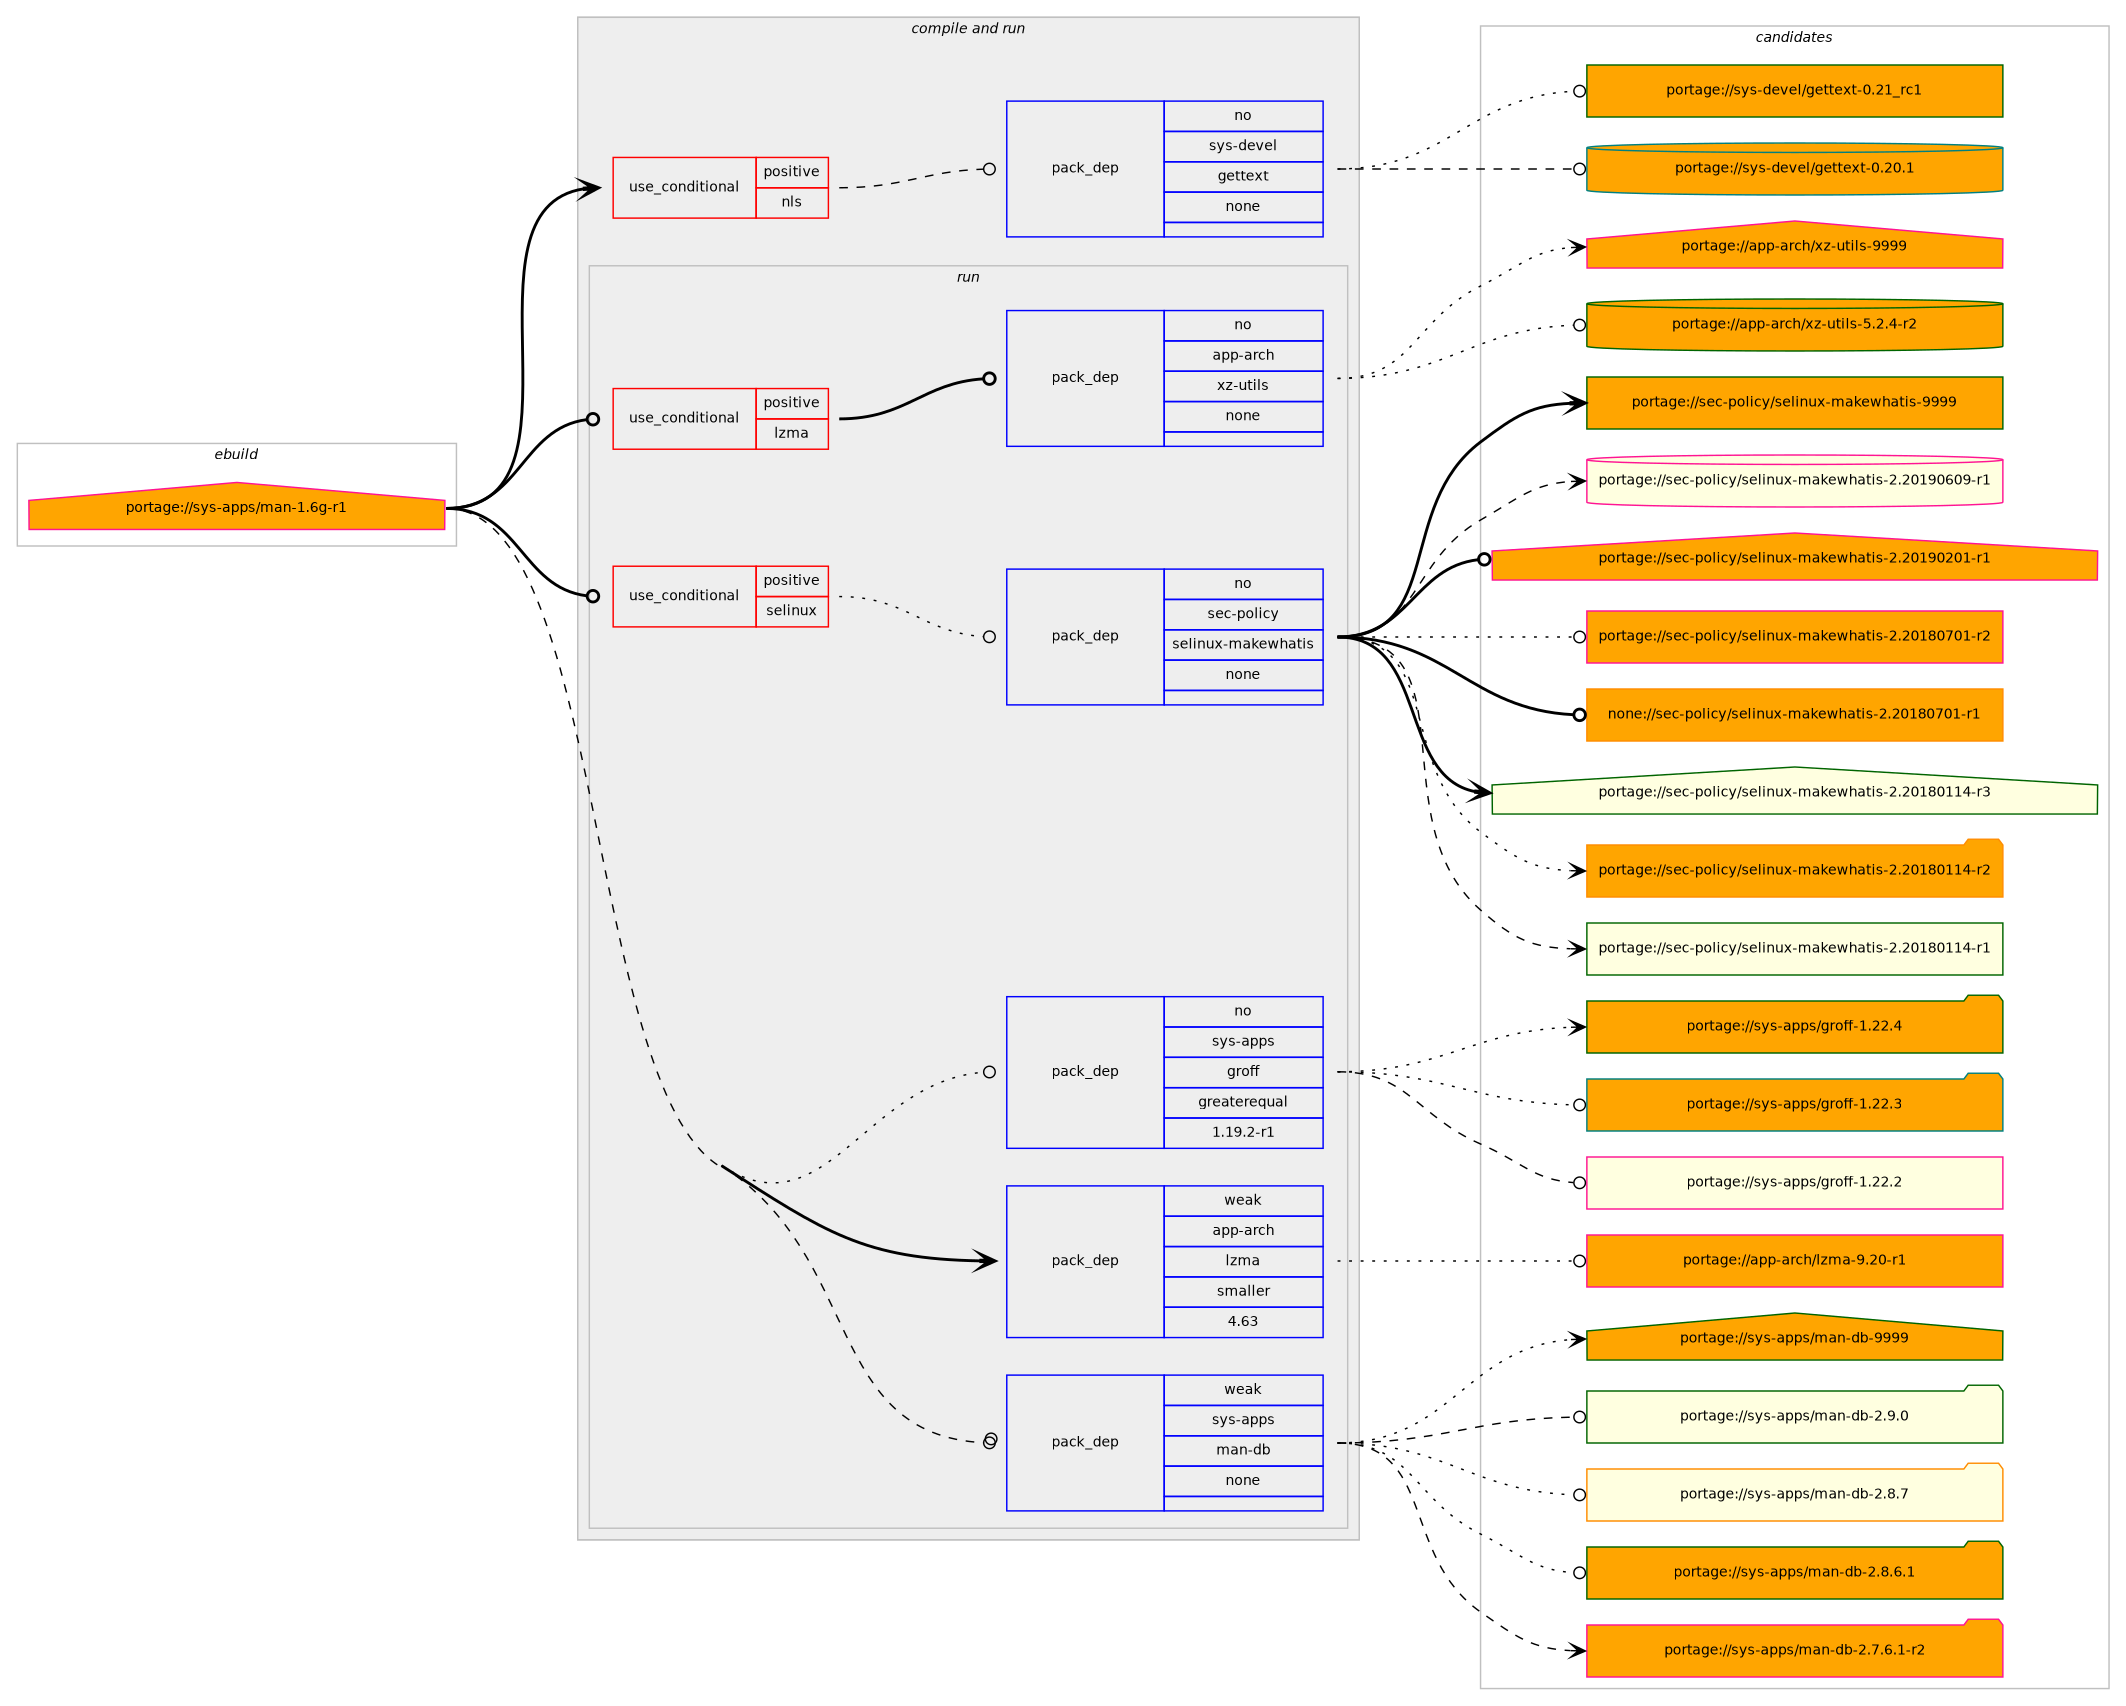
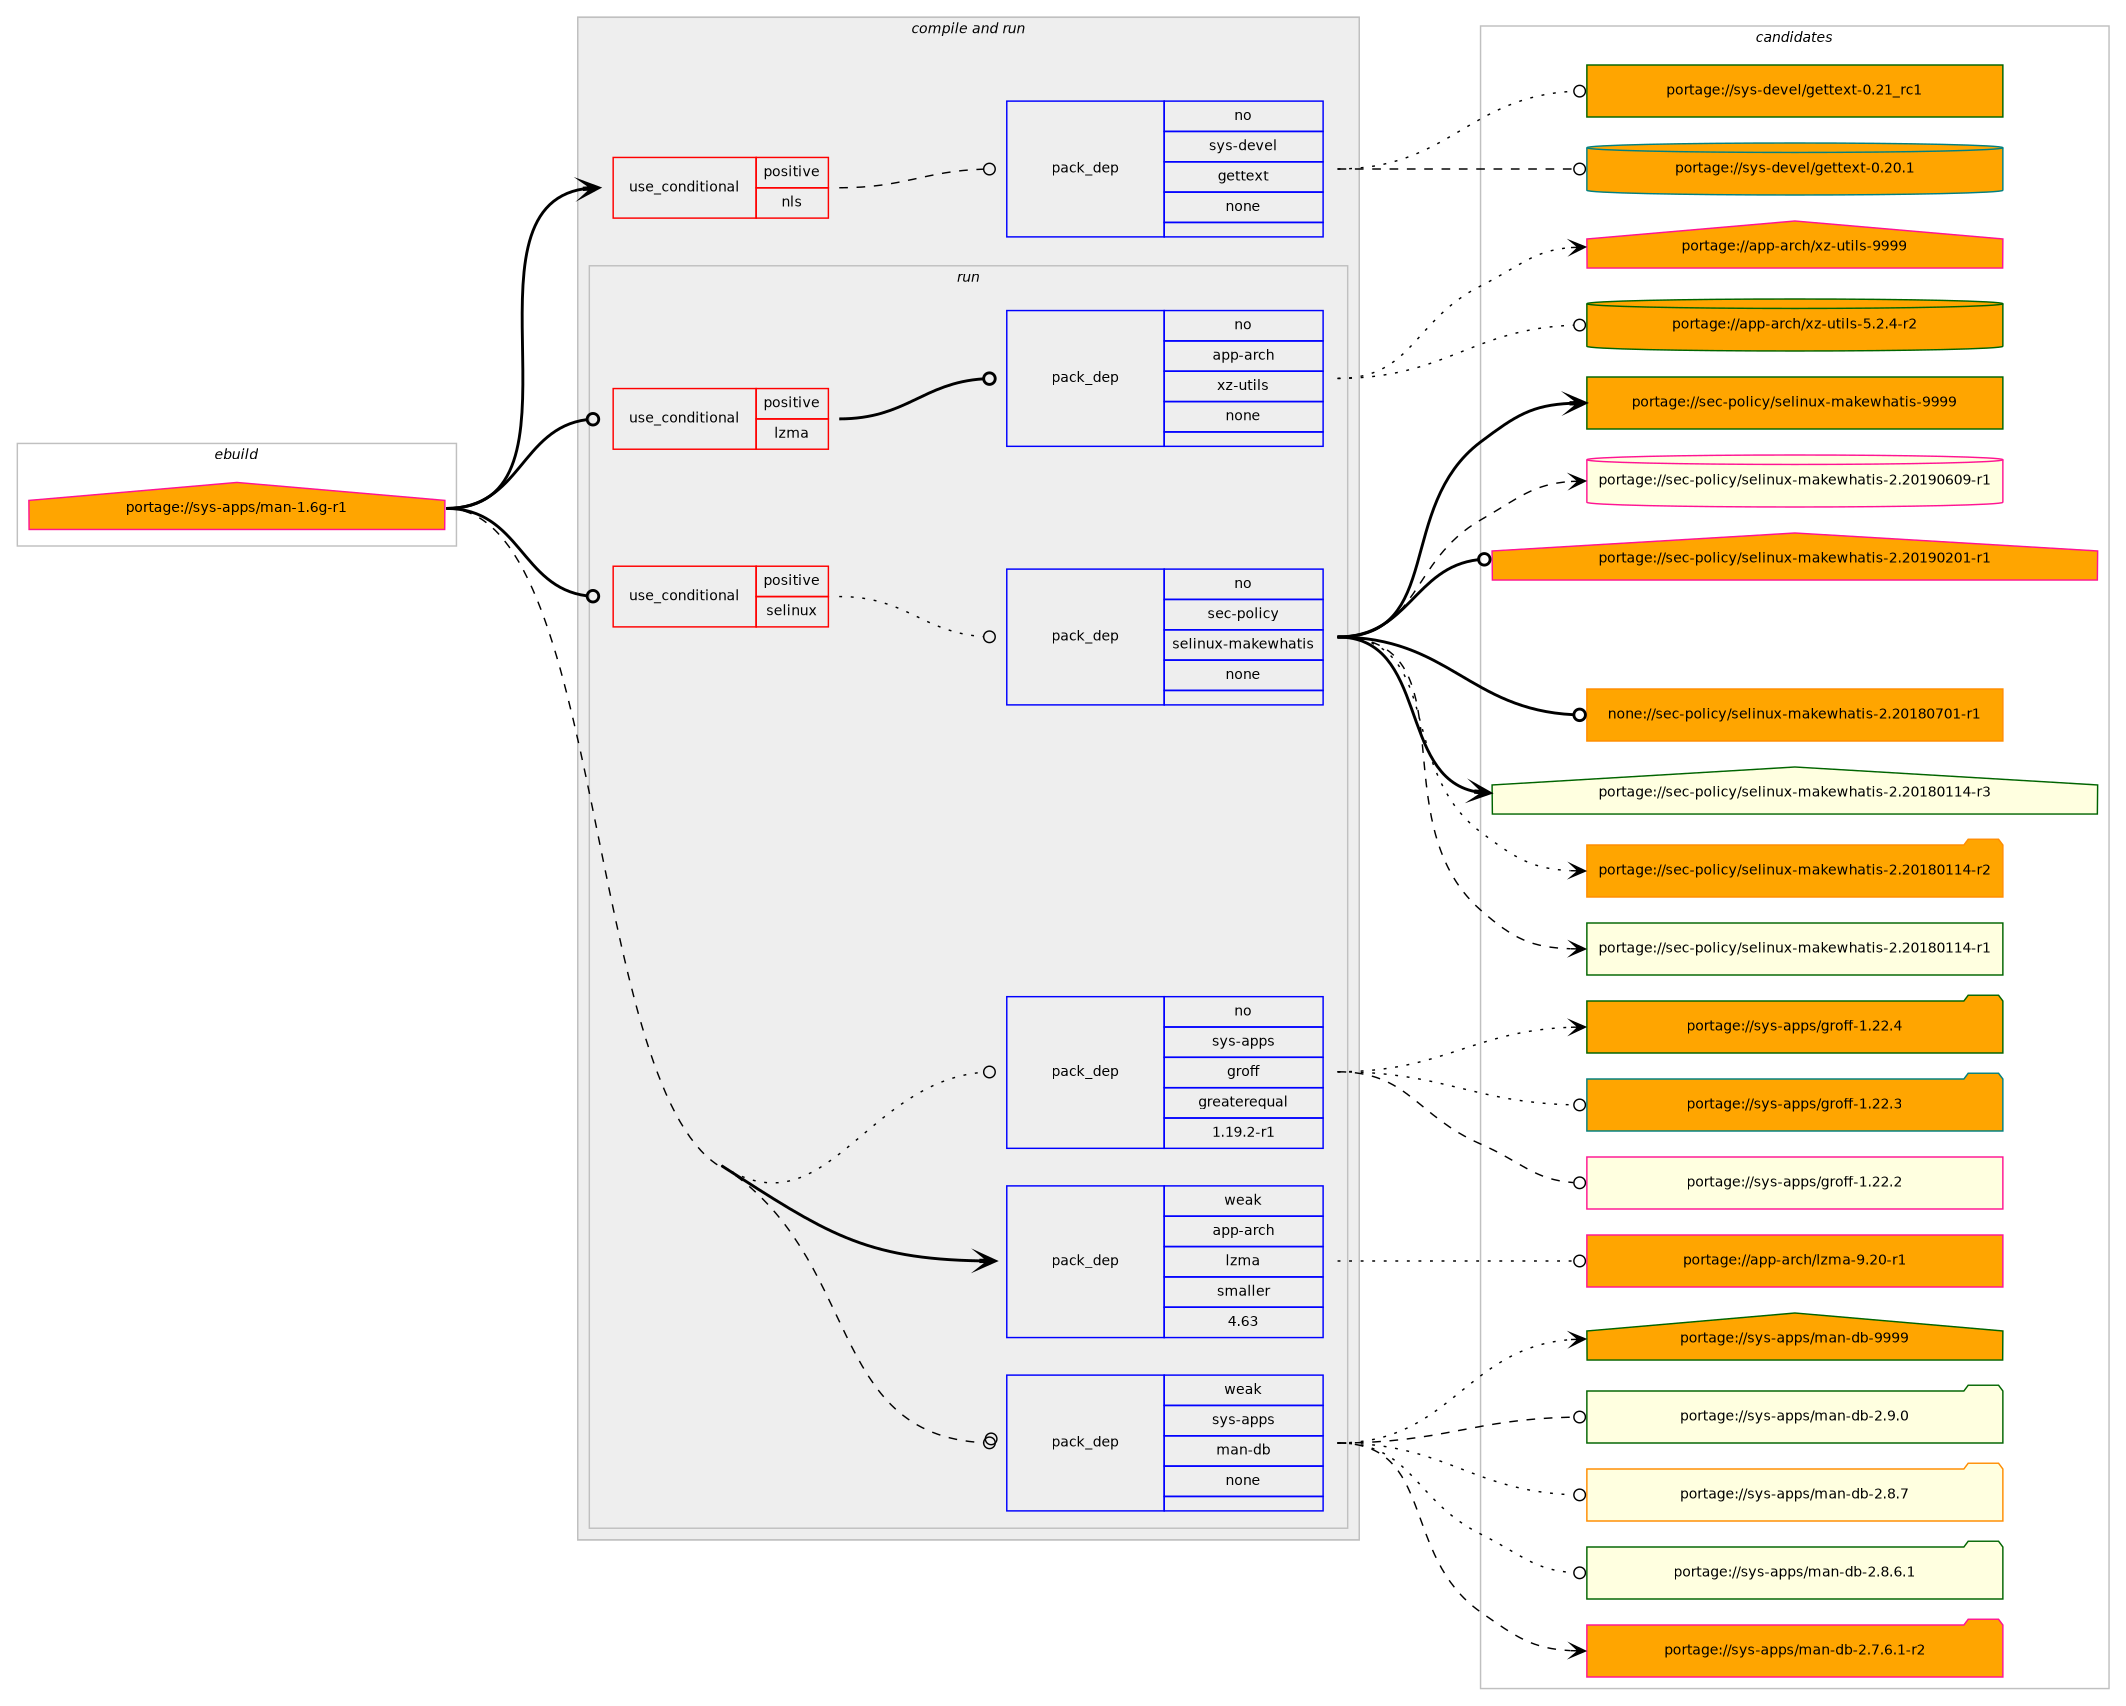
(1795, 637) -> none
(1795, 1573) -> (1795, 1573)
